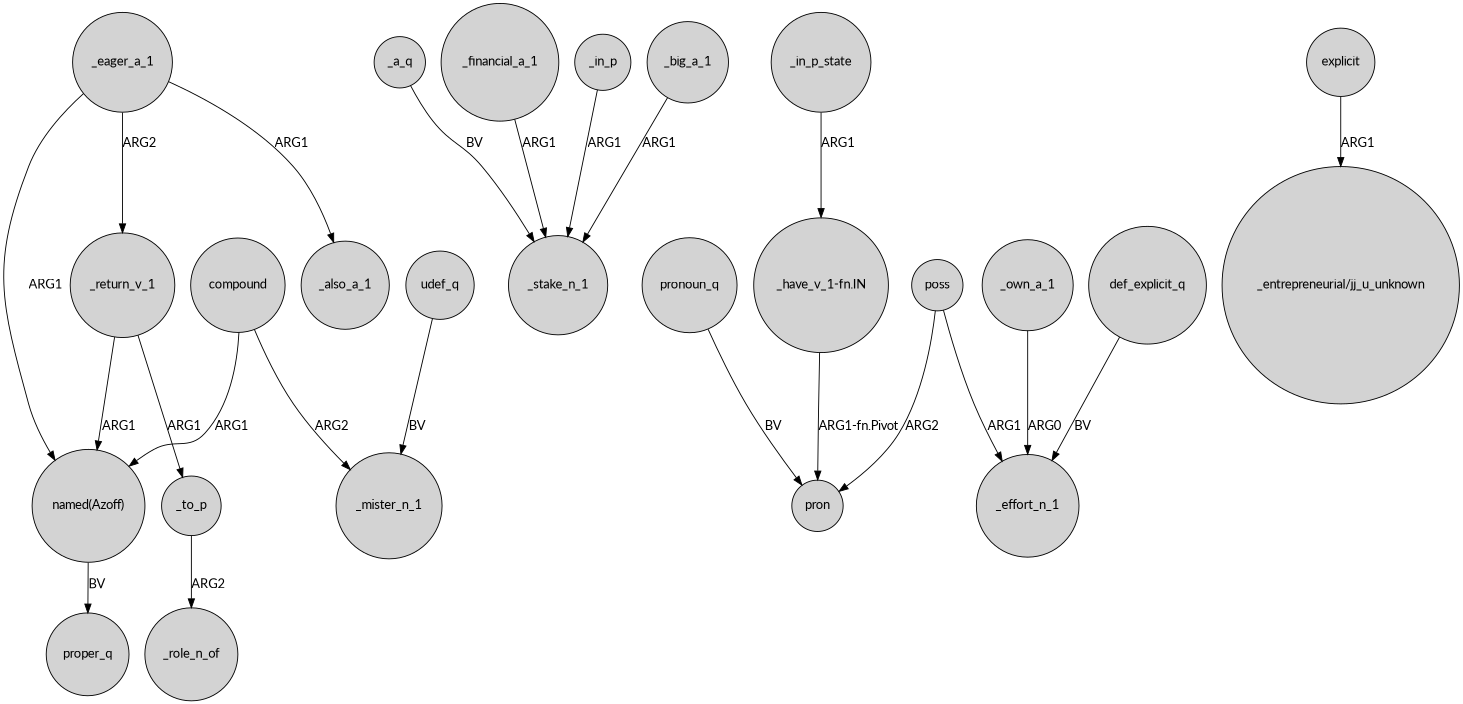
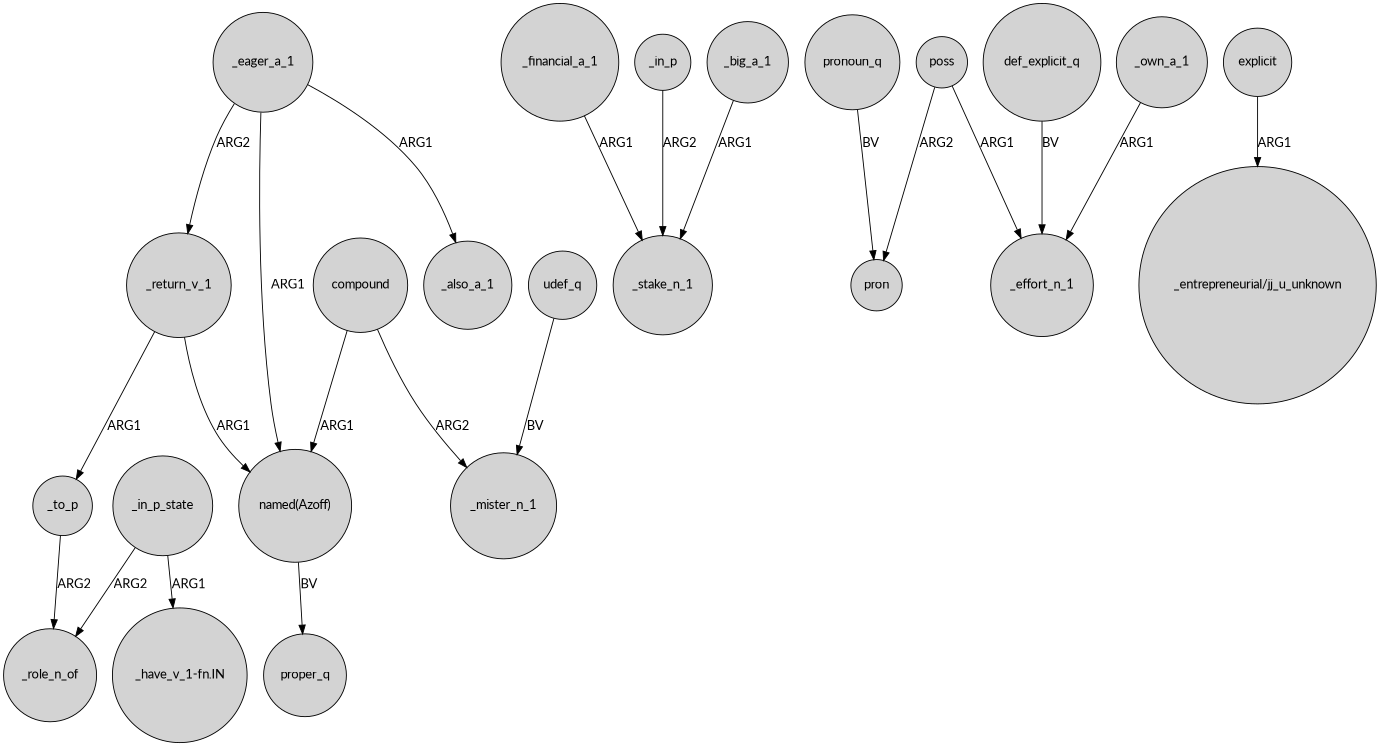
(400, 62) -> none
(605, 144) -> (680, 144)
(819, 412) -> none
(1045, 427) -> (1137, 144)
none -> (108, 588)
